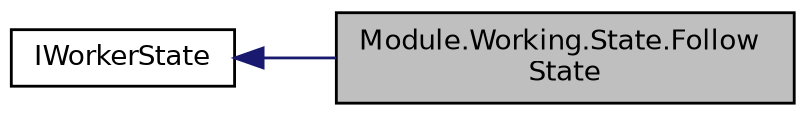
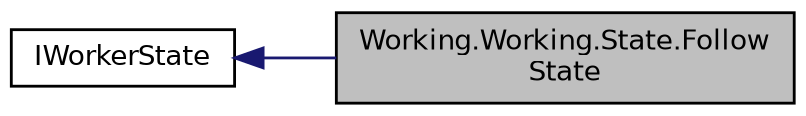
(565, 58) -> (565, 58)
